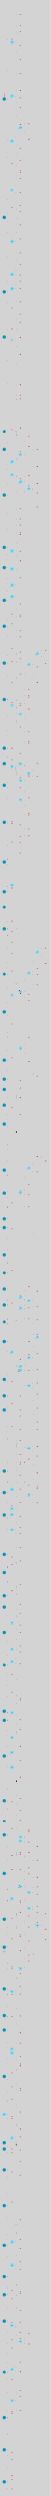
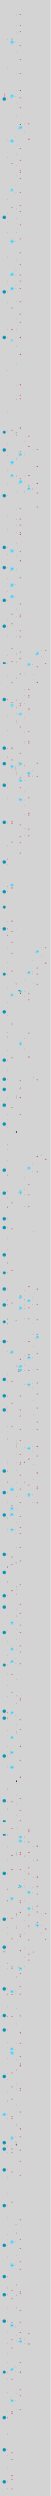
(4, 663) -> (4, 663)
(4, 1835) -> (4, 1835)
